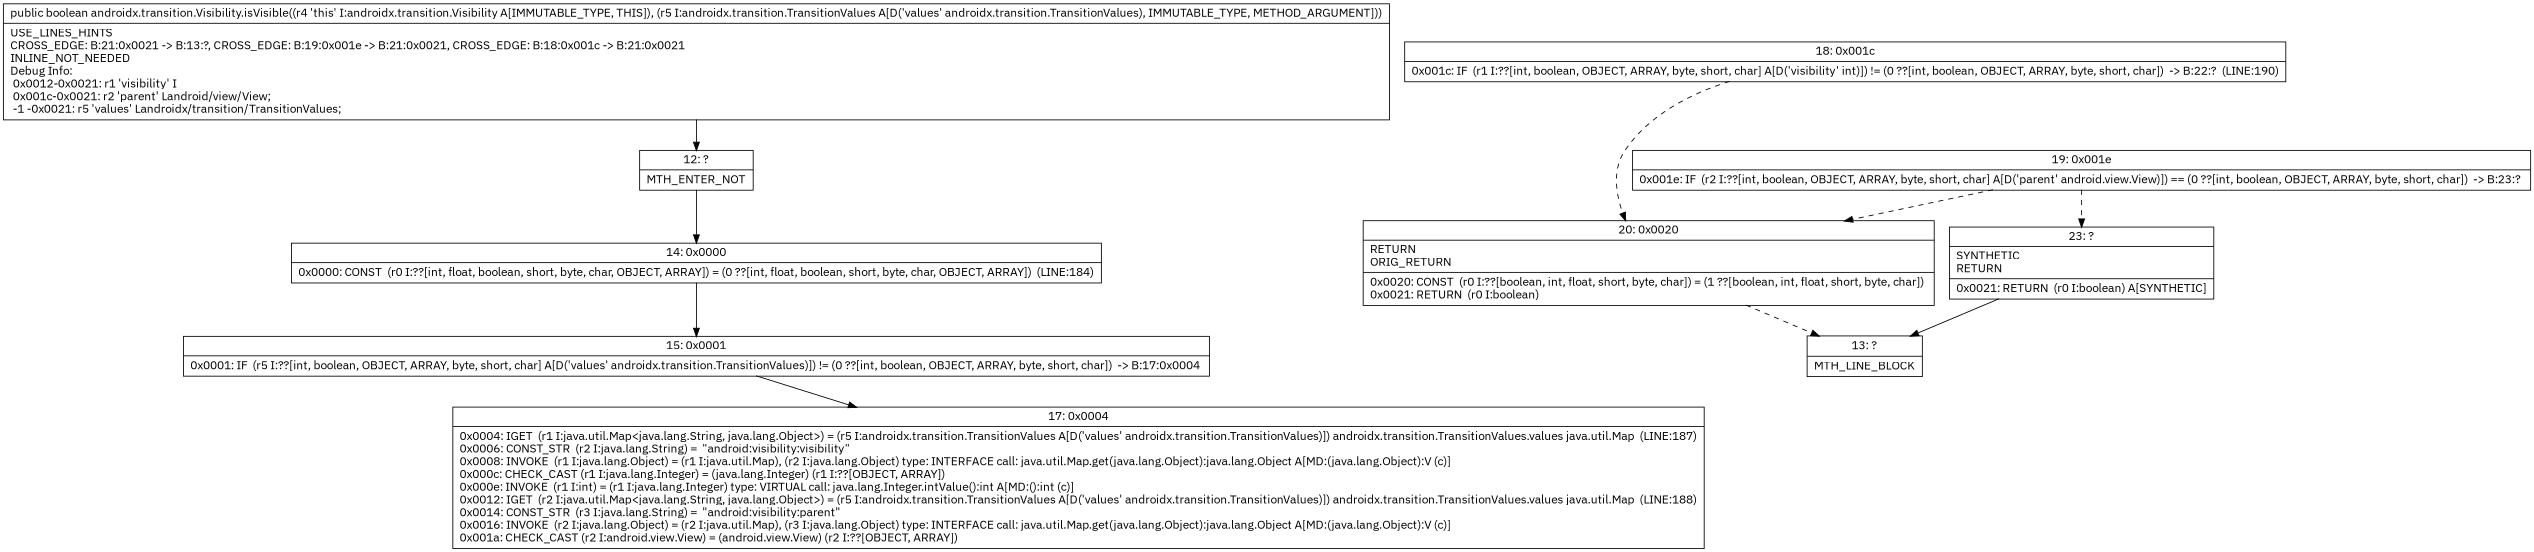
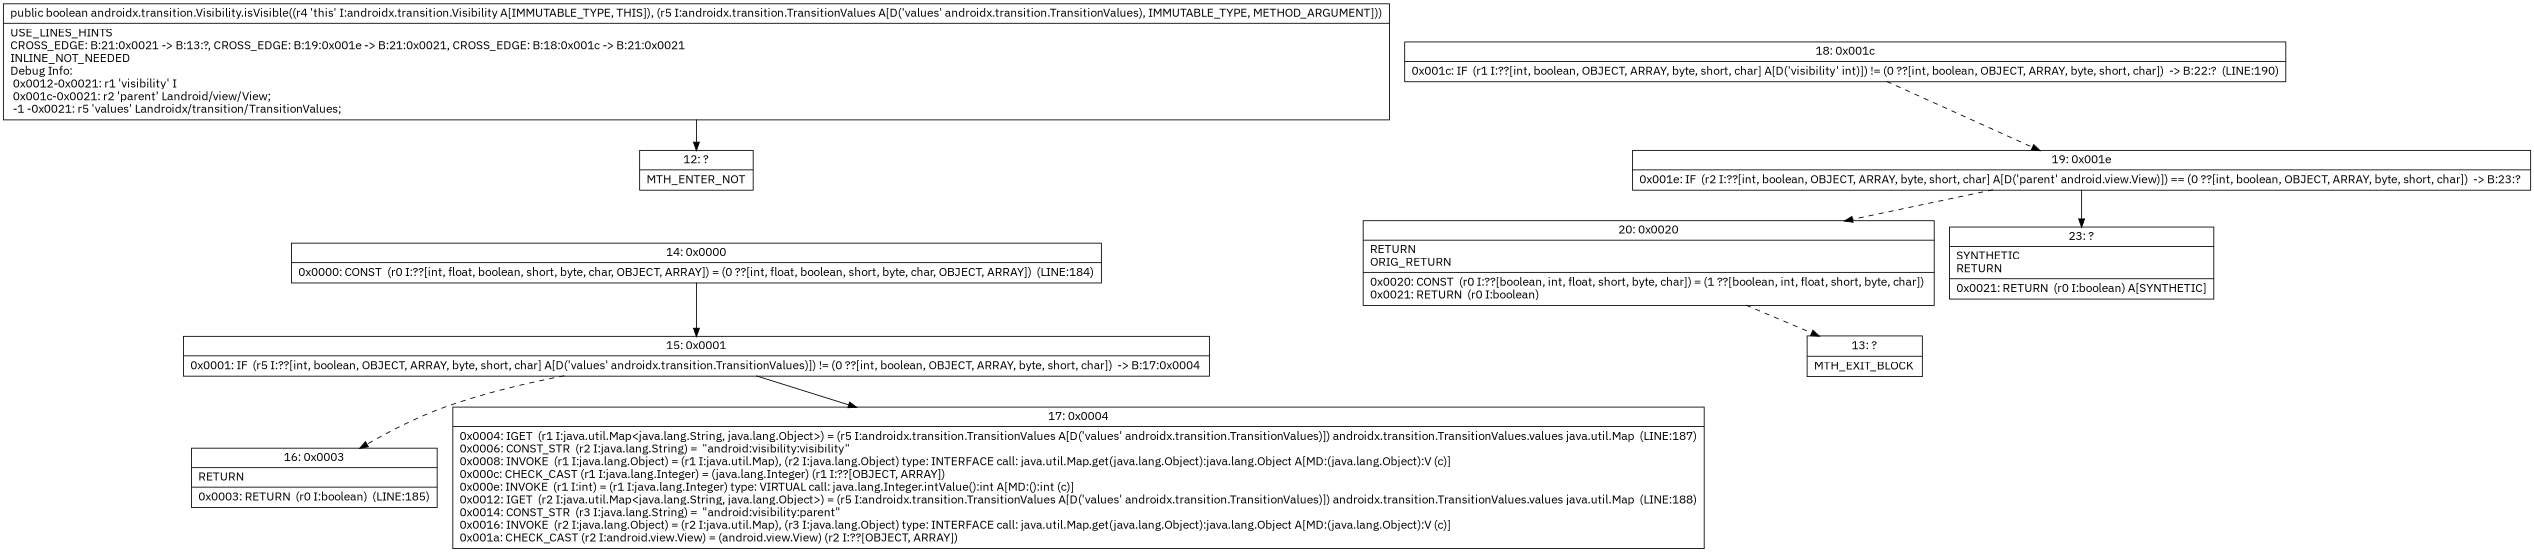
(1646, 127) -> (1960, 114)
(2082, 204) -> (2082, 204)
(696, 212) -> none
(1959, 316) -> none
(1865, 366) -> (1864, 366)
none -> (314, 478)
